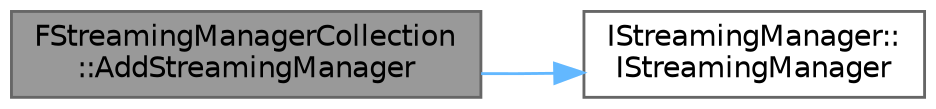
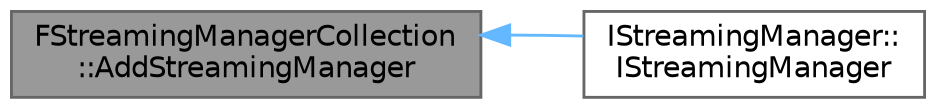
(518, 74) -> (547, 35)
